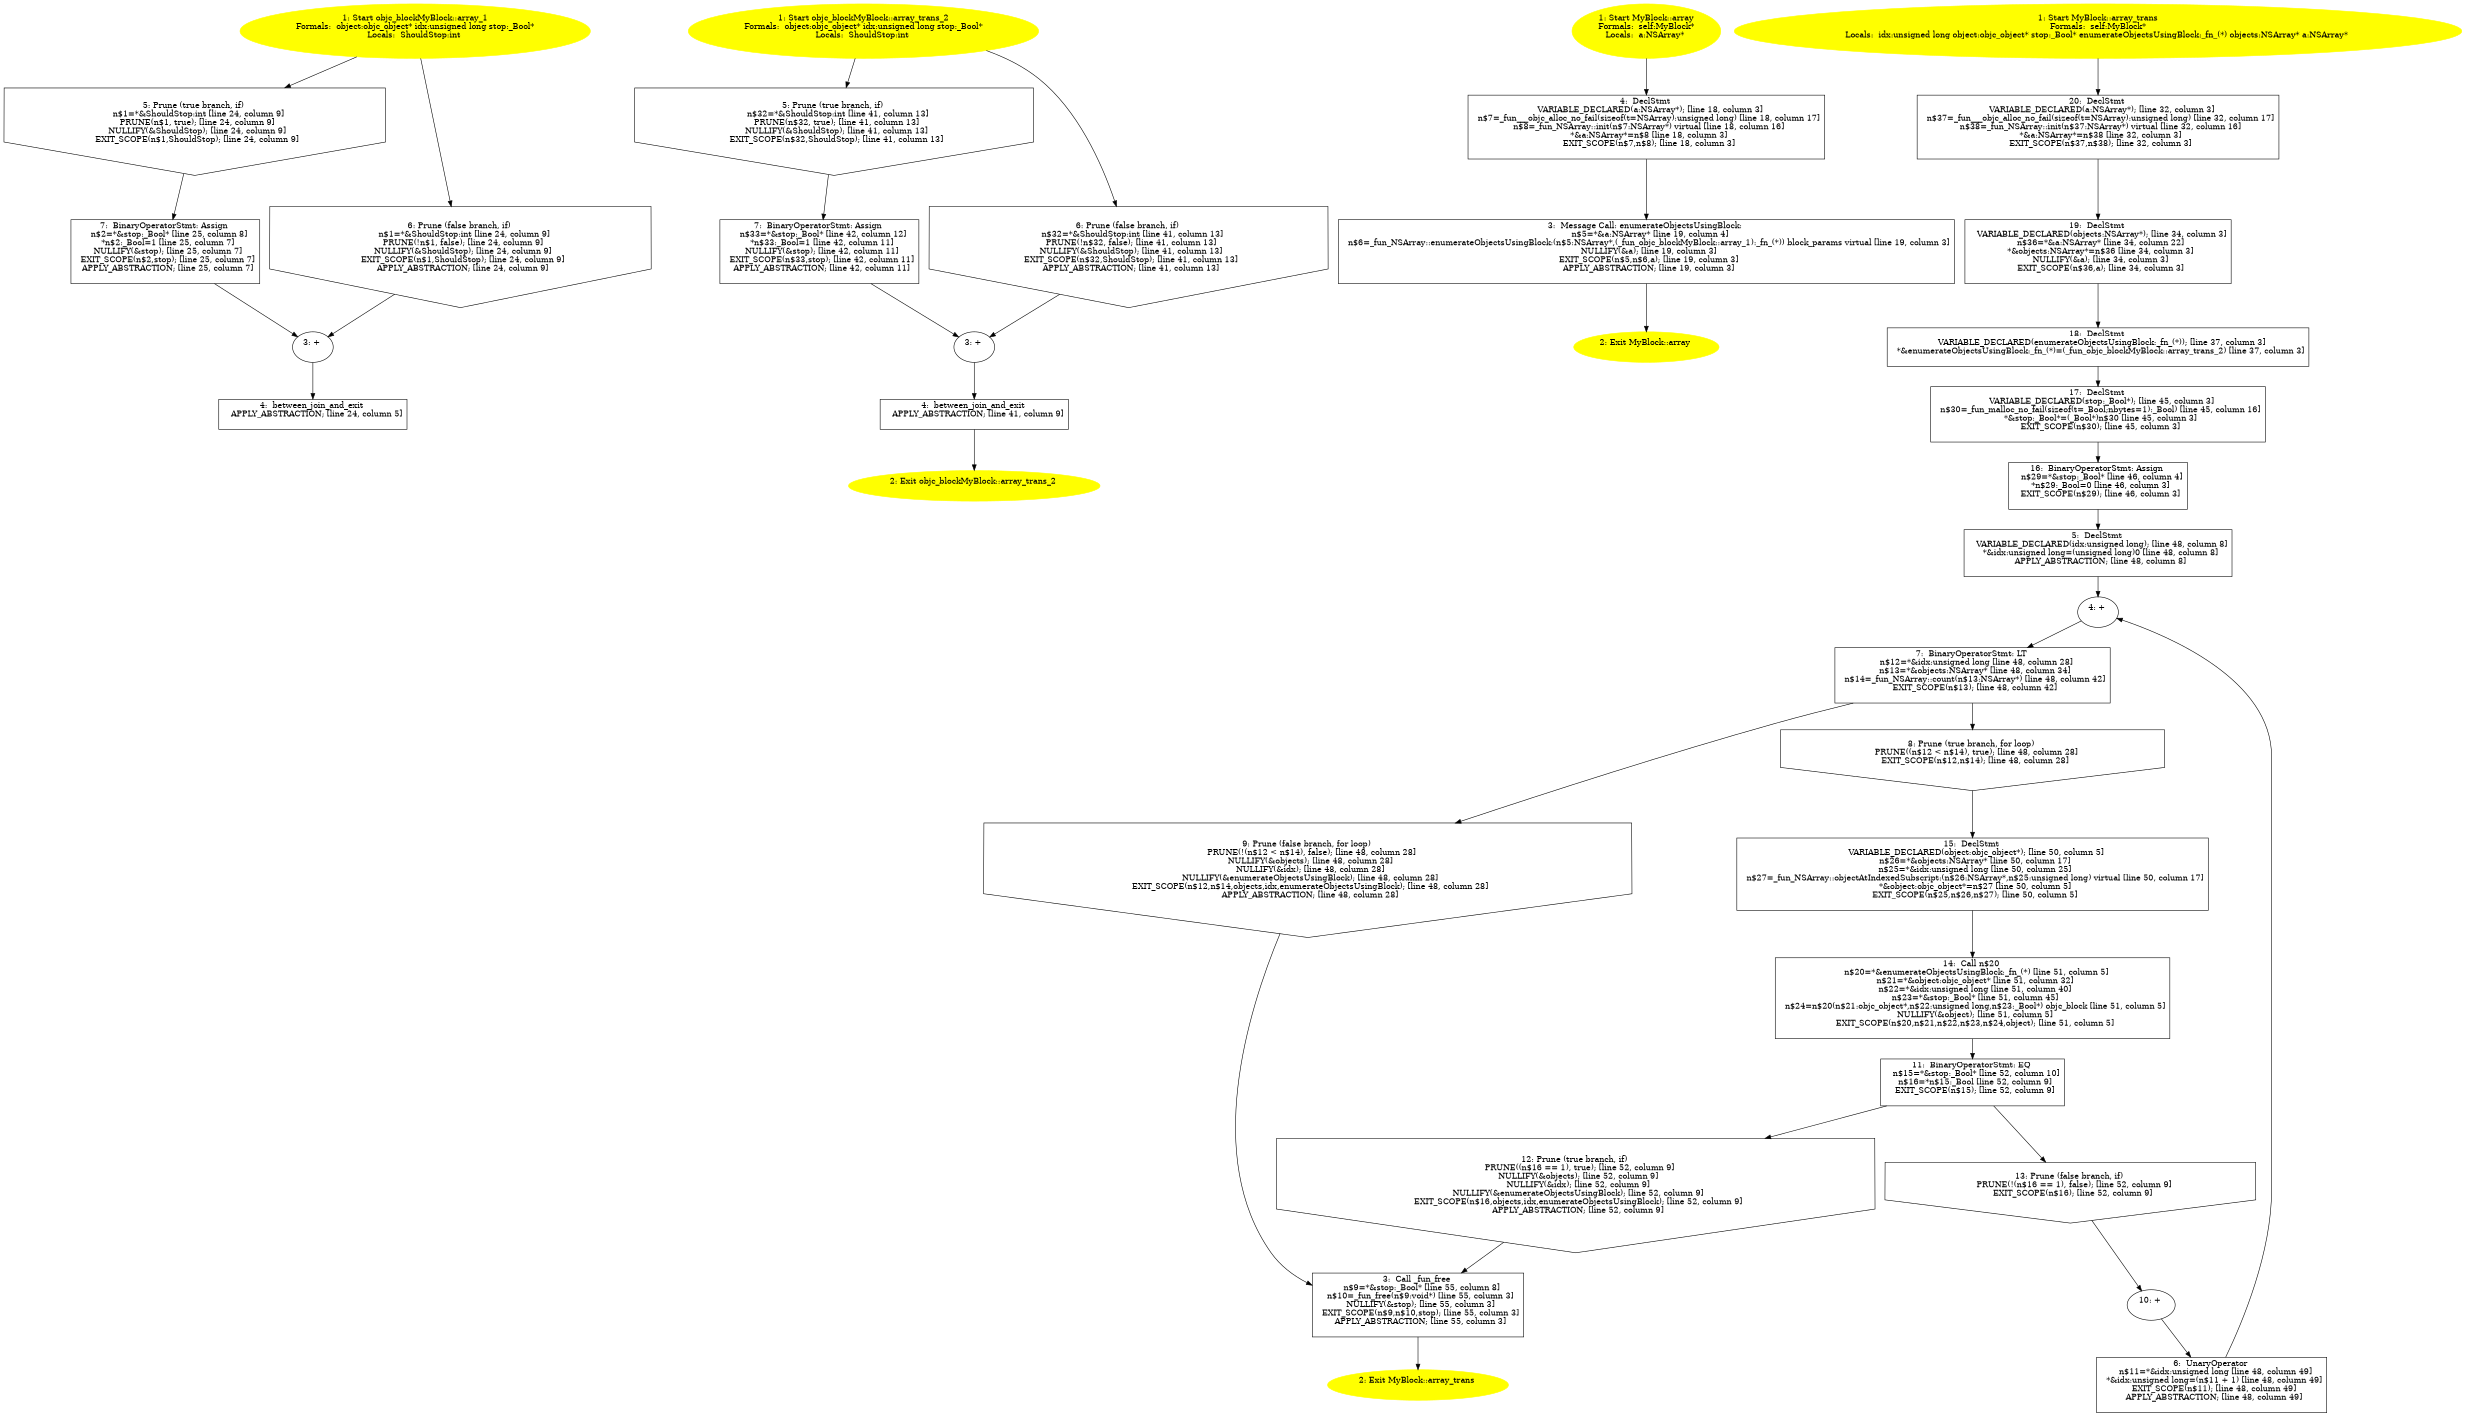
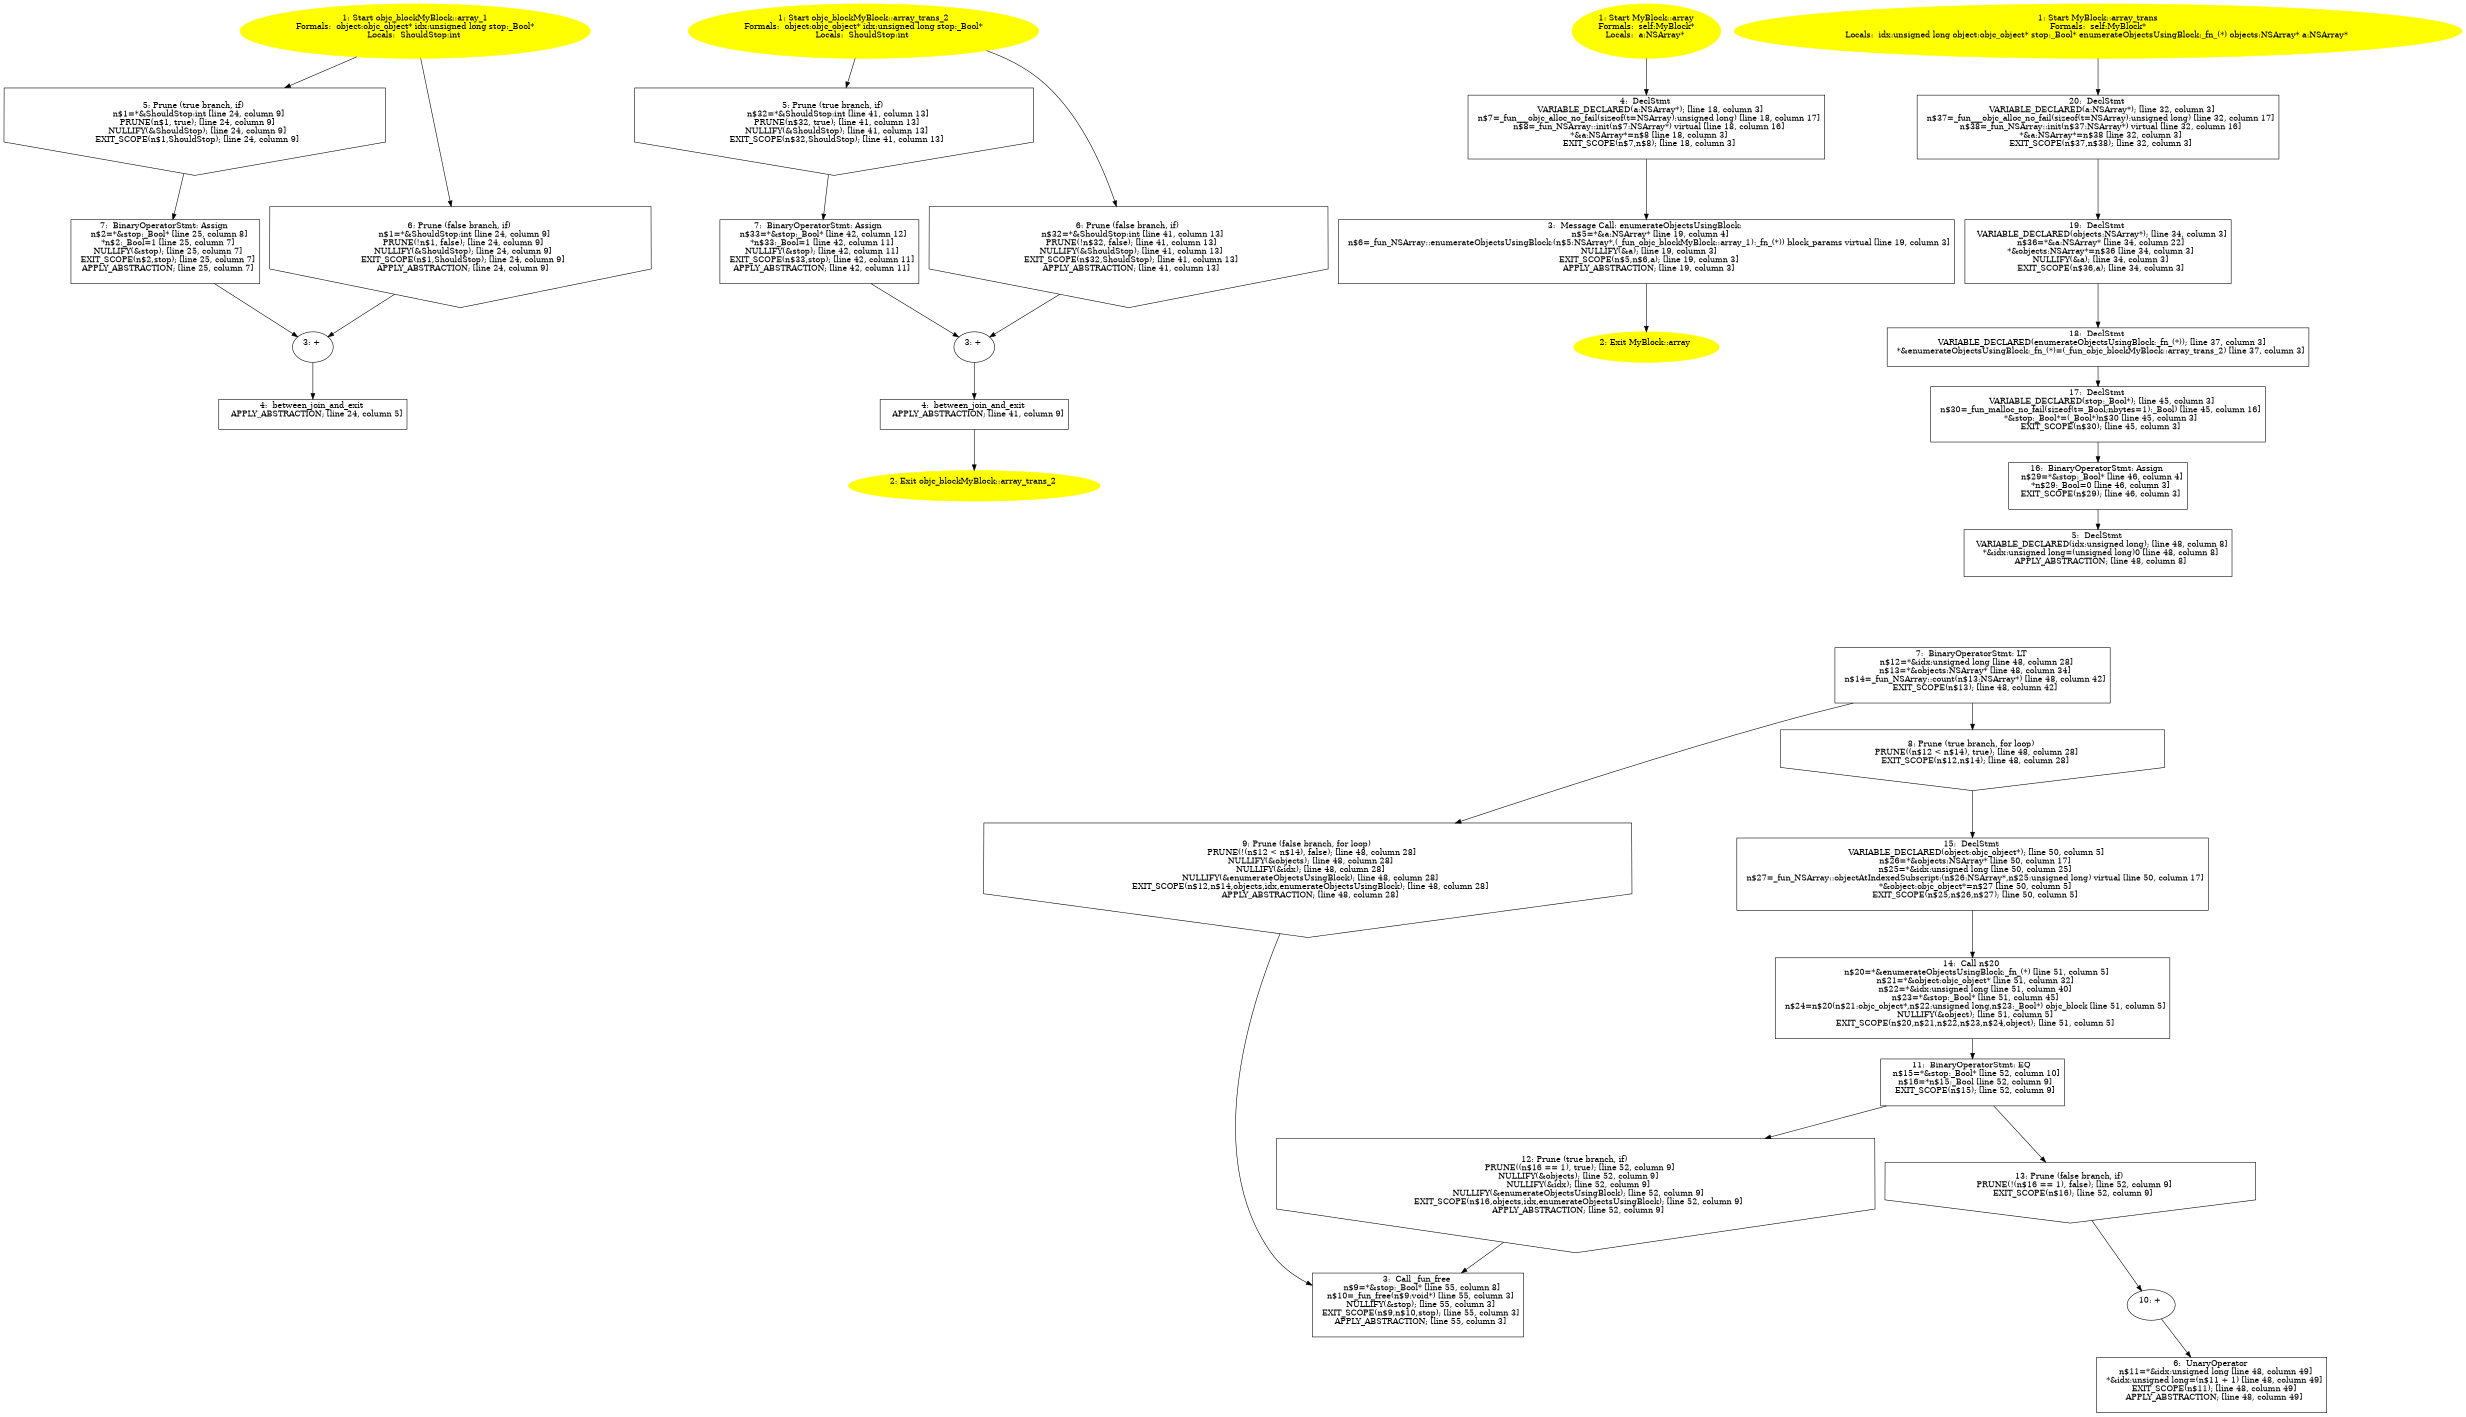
(2098, 612) -> none
(1418, 1385) -> none
